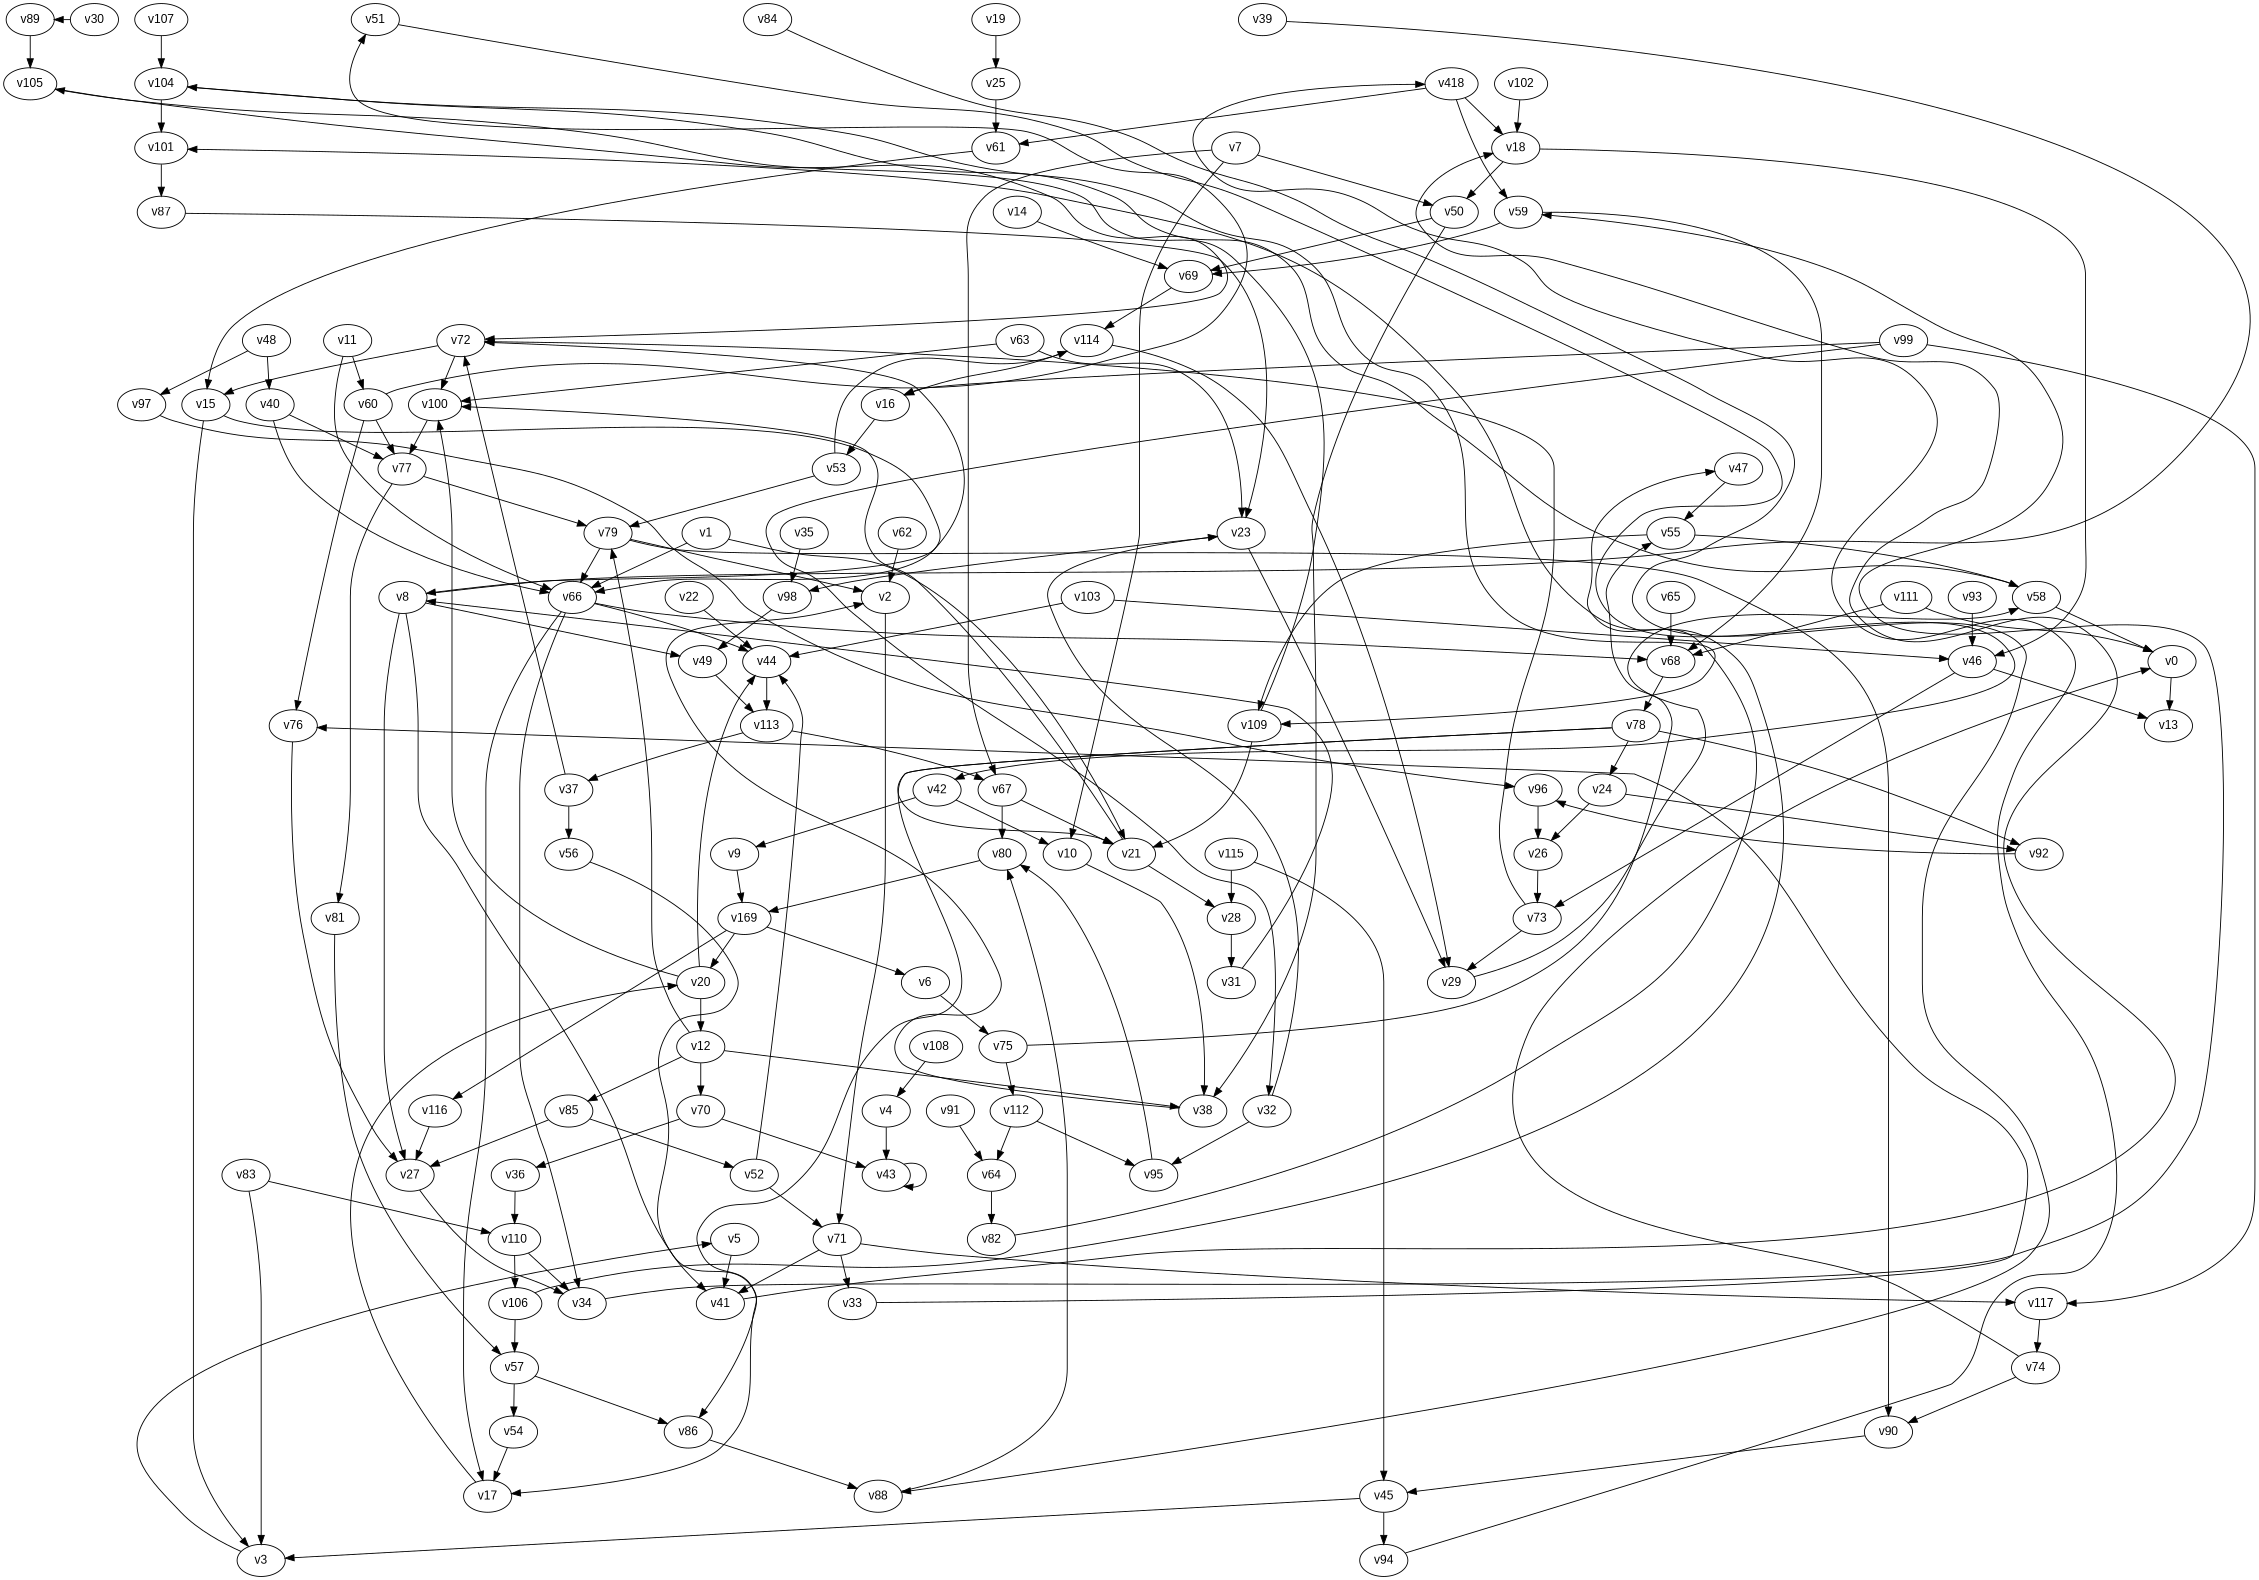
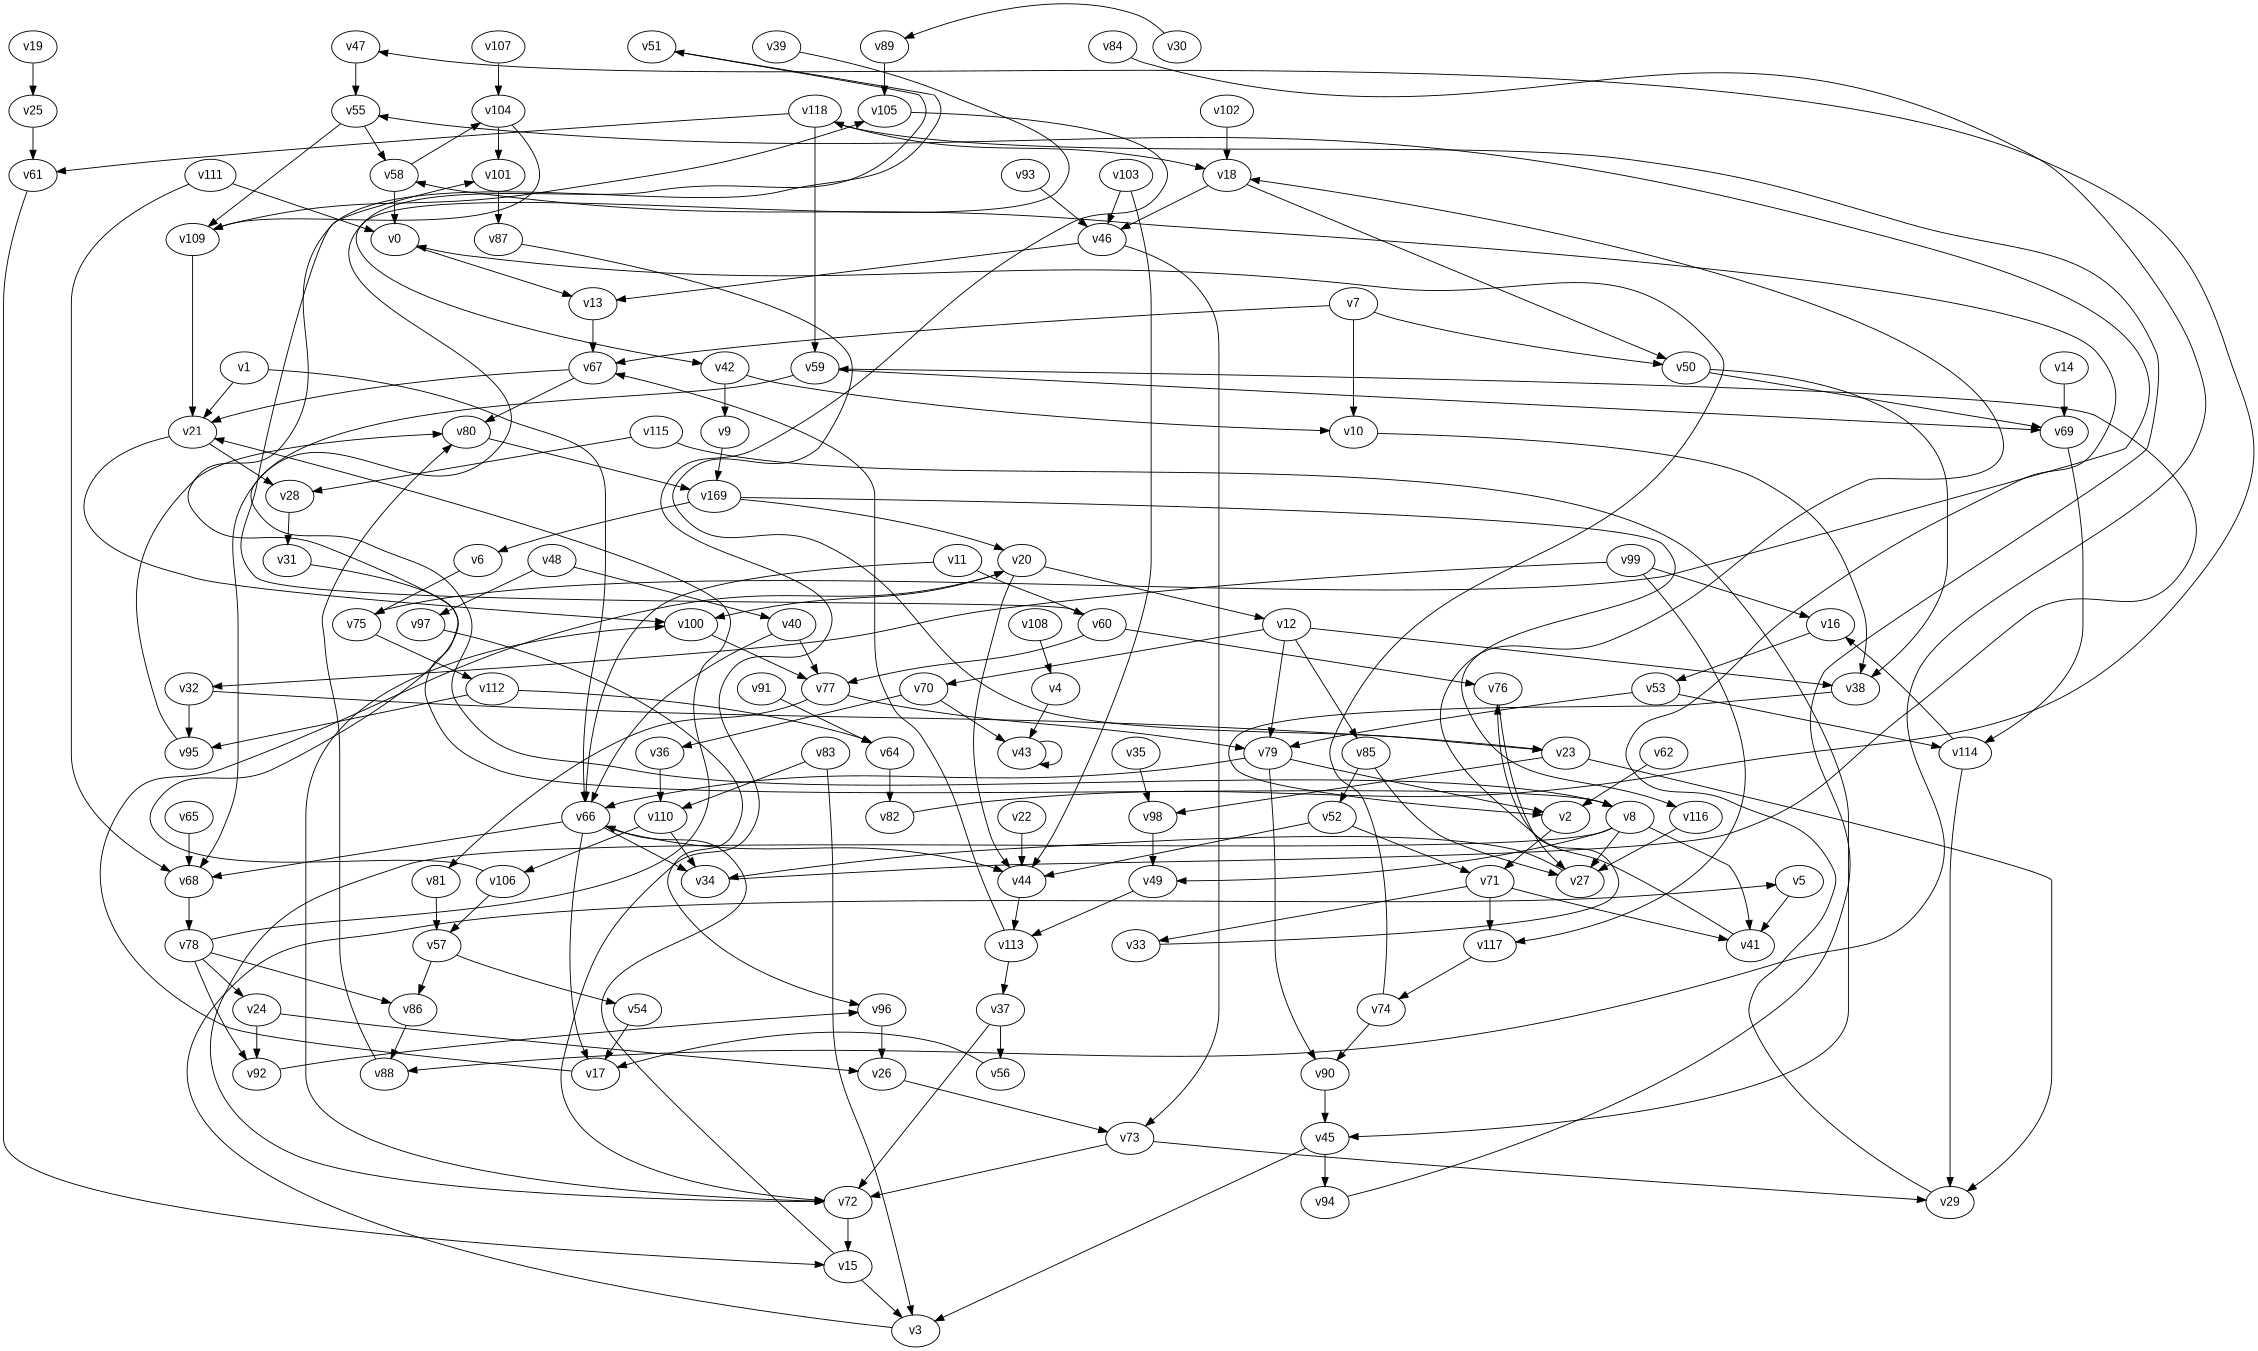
(1452, 84) -> (815, 111)
none -> (593, 331)
(1020, 341) -> none
